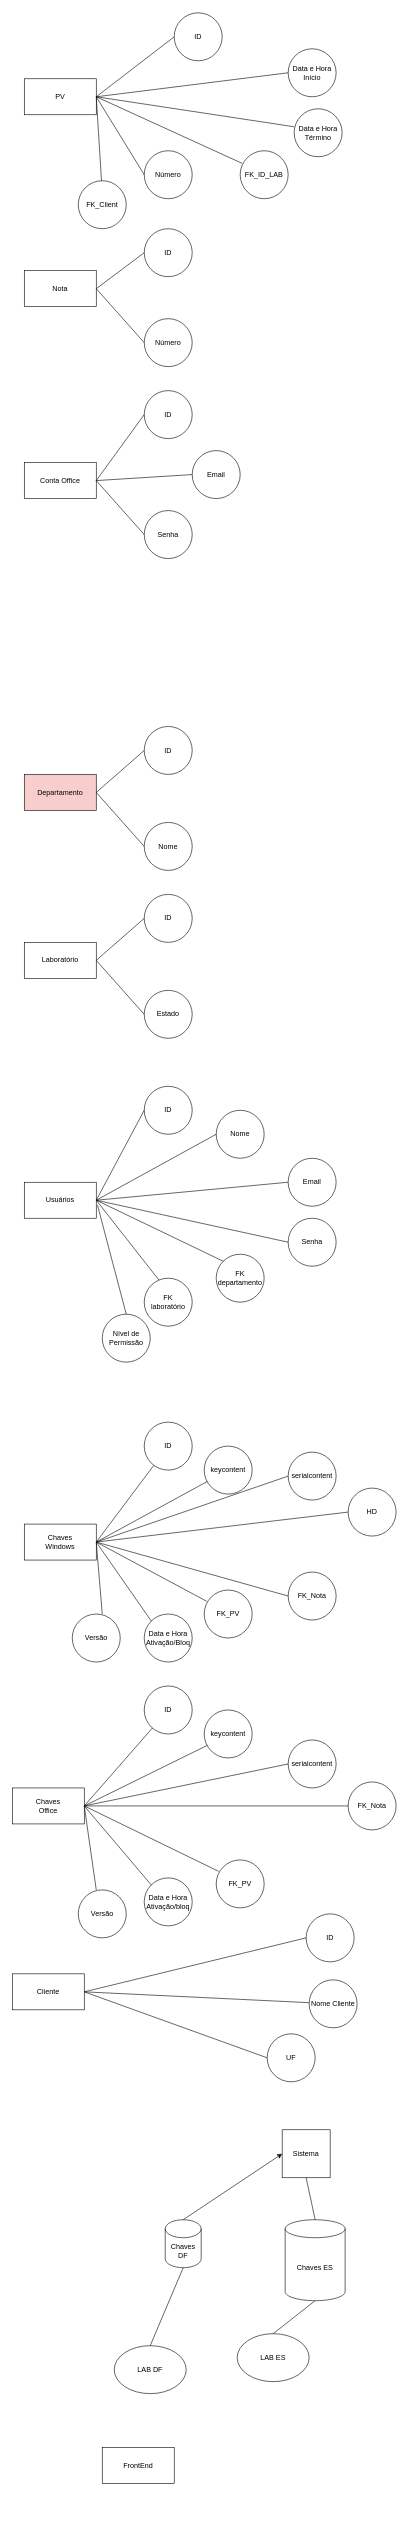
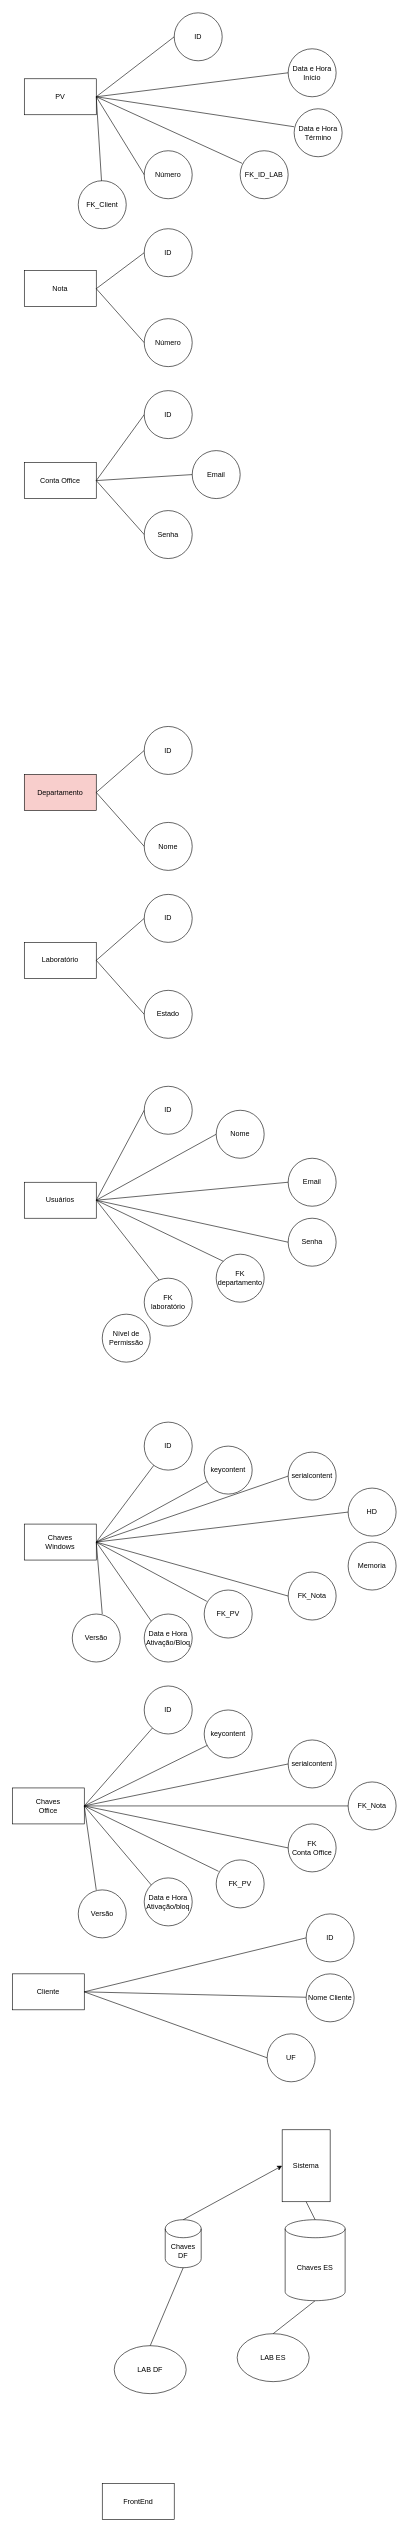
(112, 1261) -> none
none -> (372, 1566)
none -> (189, 1828)
none -> (312, 1848)
(333, 2004) -> (330, 1998)
(306, 2154) -> (306, 2166)
(138, 2466) -> (138, 2502)
